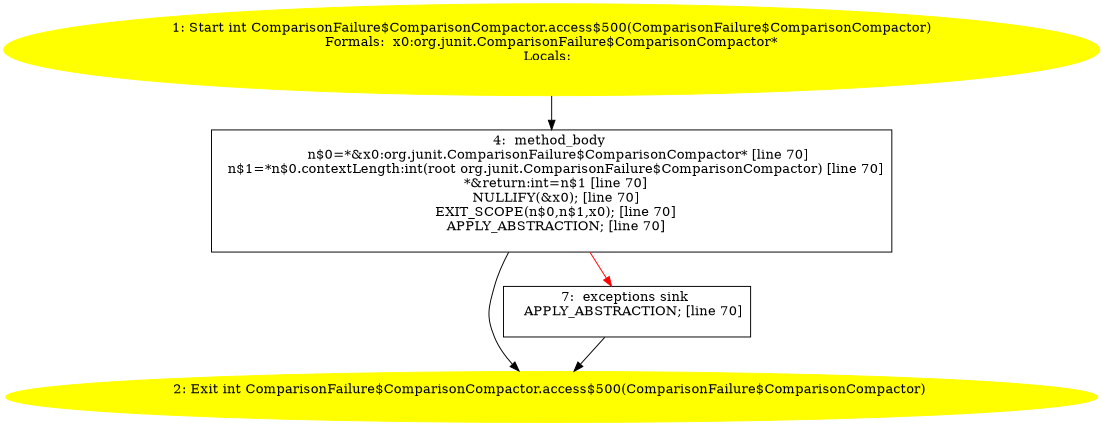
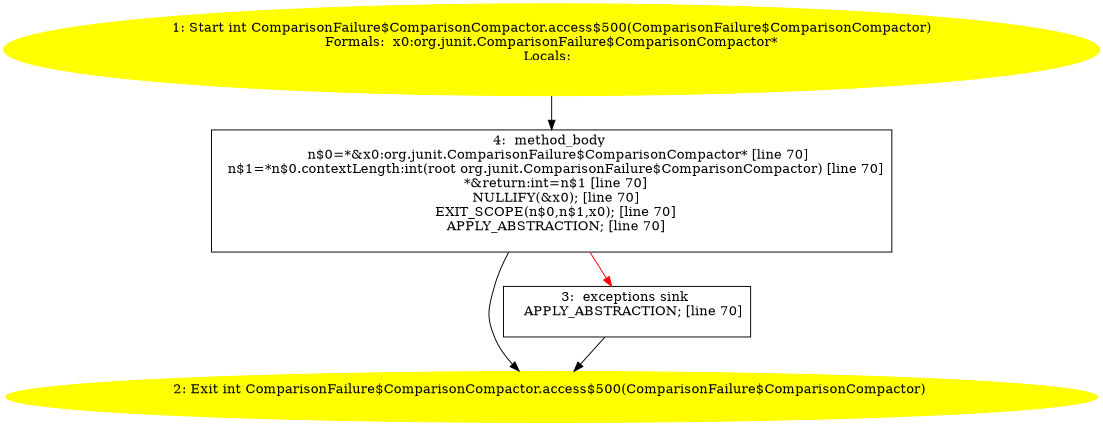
(627, 312) -> (627, 312)
